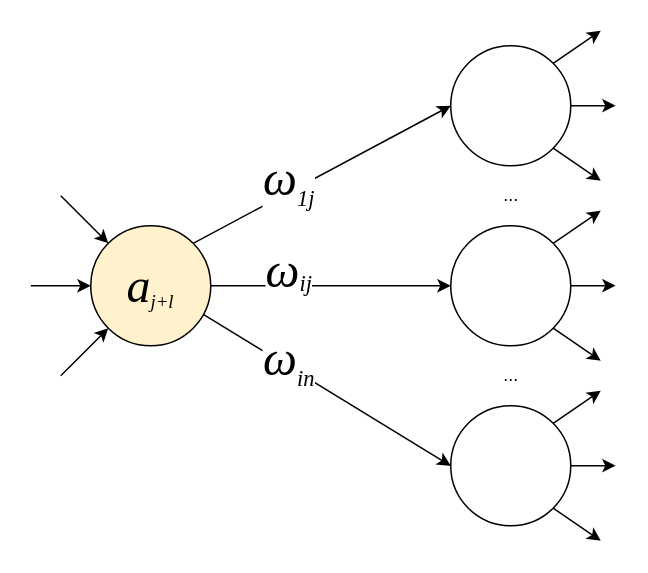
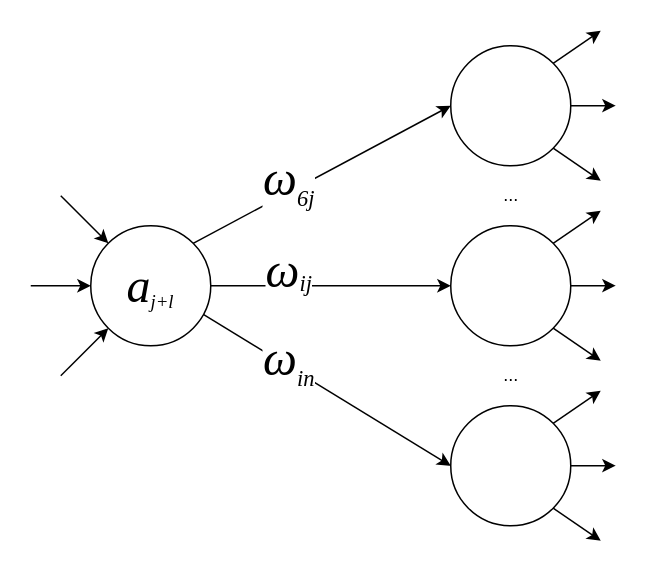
(290, 181) -> (290, 181)
(151, 286) -> (151, 286)
